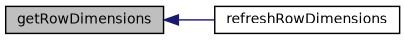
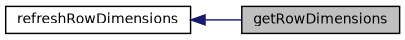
(196, 20) -> (223, 20)
